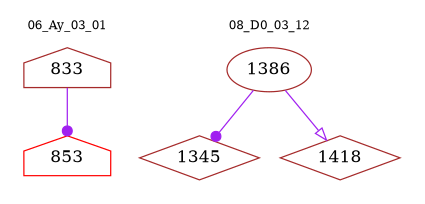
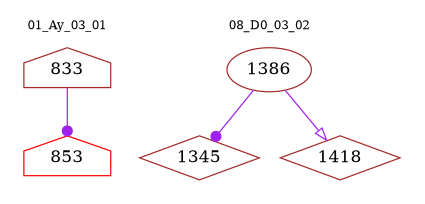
(67, 26) -> (67, 26)
(270, 26) -> (270, 26)
